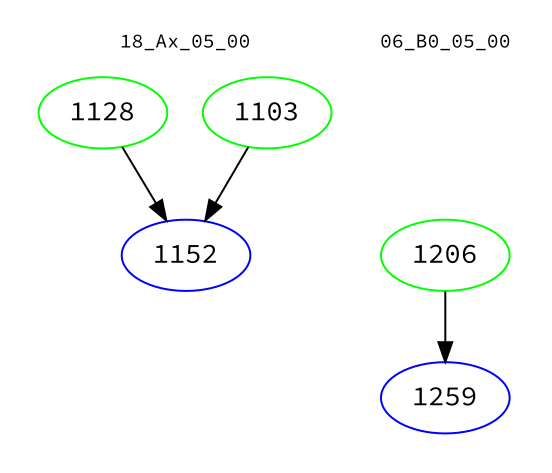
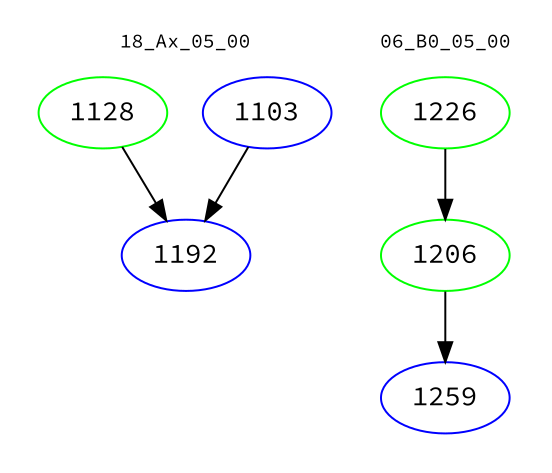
(267, 113) -> (267, 113)
none -> (445, 113)
(186, 255) -> (186, 255)
